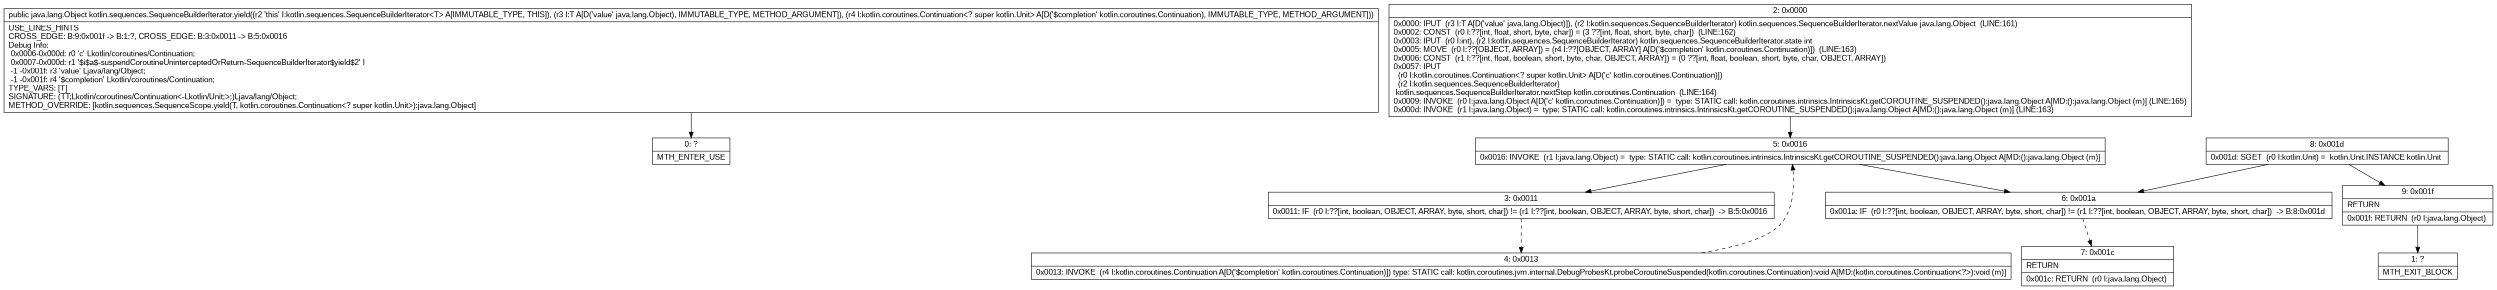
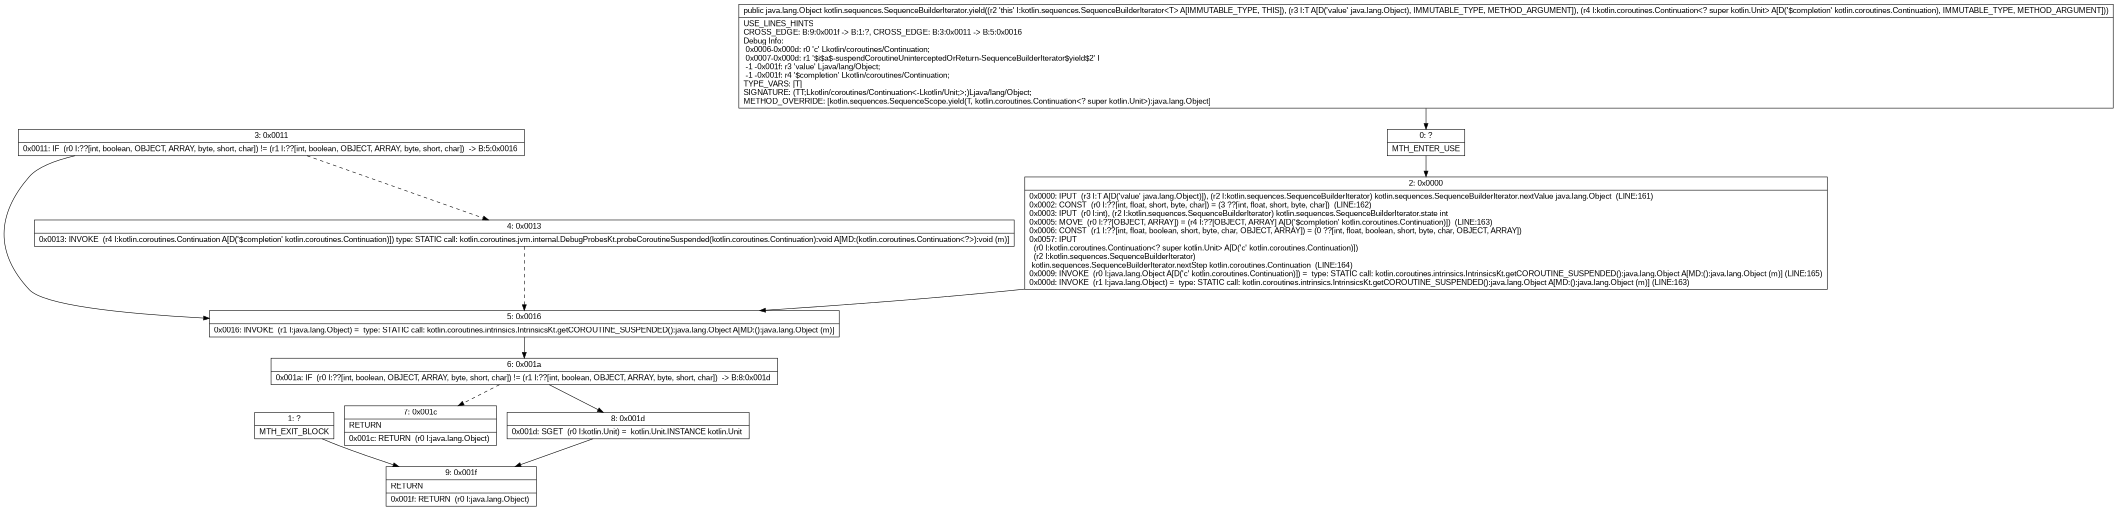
none -> (1426, 163)
(1659, 178) -> (30, 290)
(2206, 178) -> (574, 397)
(2418, 236) -> (358, 453)
